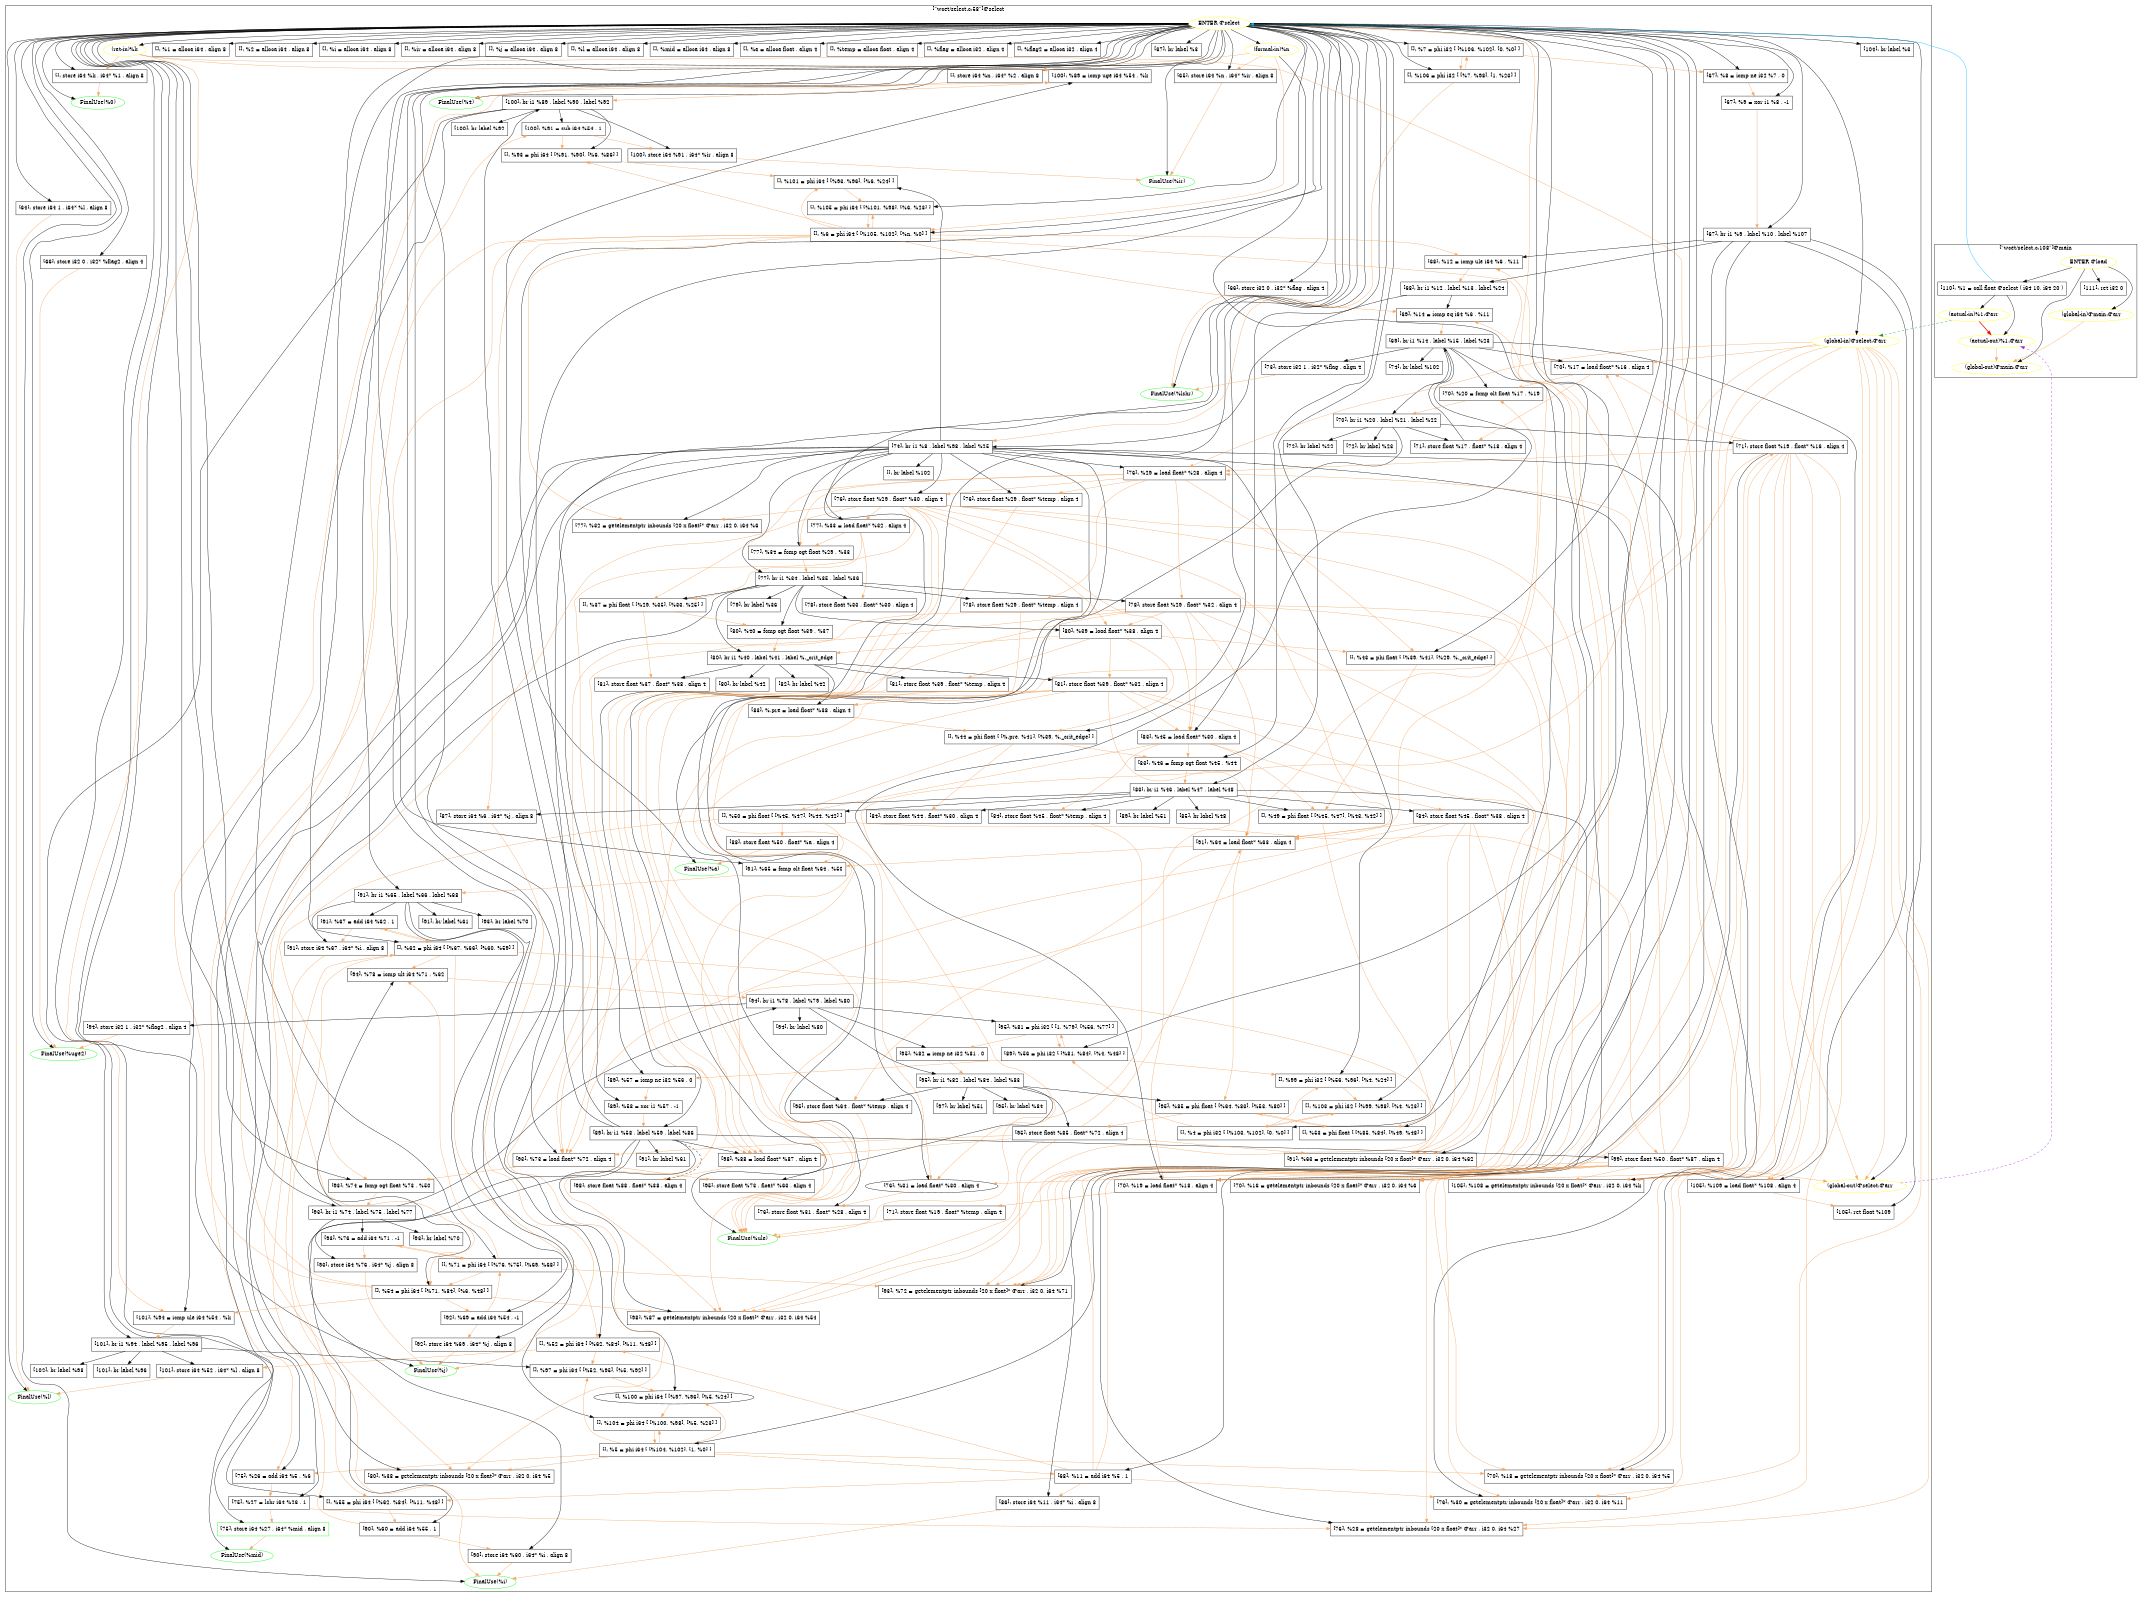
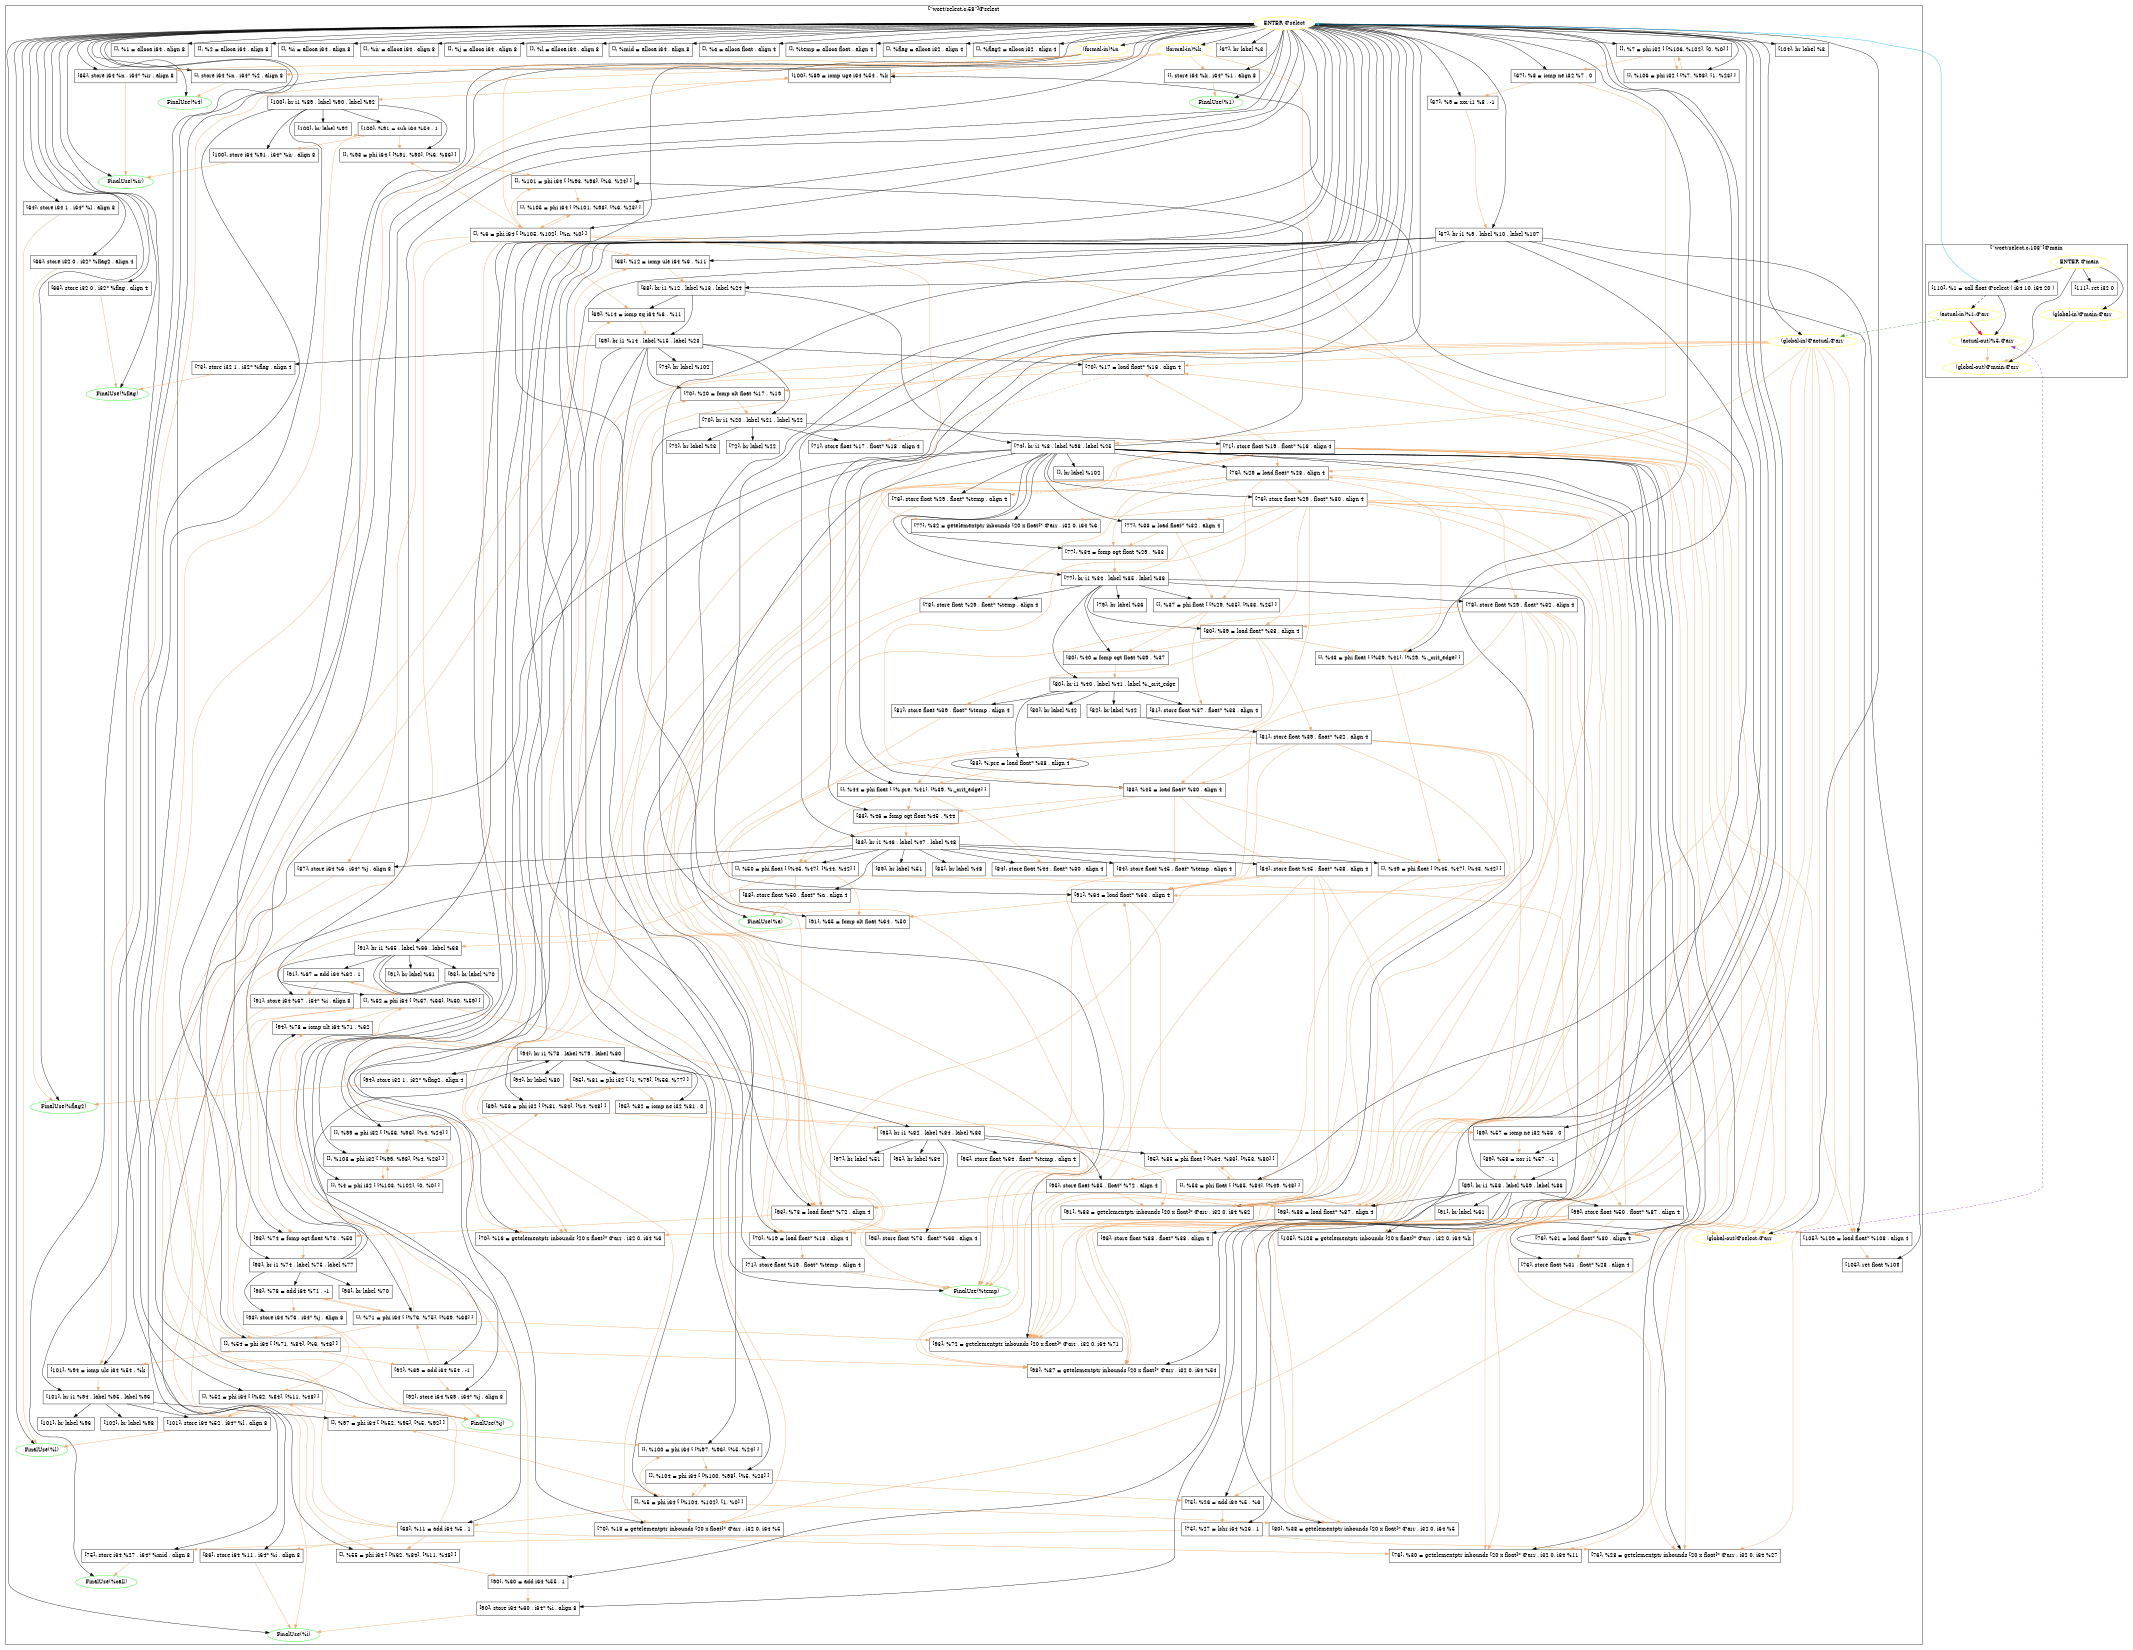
(125, 50) -> (1183, 50)
(98, 103) -> (1216, 103)
(2089, 262) -> (2079, 262)
(1989, 301) -> (1980, 301)
(1252, 309) -> (1599, 407)
(1855, 341) -> (1812, 341)
(1996, 341) -> (1987, 341)
(1521, 351) -> (839, 420)
(1172, 394) -> (117, 394)
(1429, 395) -> (690, 318)
(1537, 406) -> (1007, 405)
(1098, 487) -> (1120, 486)
(859, 605) -> none
(499, 622) -> none
(950, 644) -> (1186, 645)
(942, 671) -> (1197, 725)
(914, 702) -> (609, 824)
(801, 711) -> (1020, 764)
none -> (865, 870)
(1711, 1007) -> (712, 712)
(64, 1054) -> (64, 1107)
(701, 1157) -> (1343, 1228)
(748, 1239) -> (976, 1292)
(674, 1397) -> (700, 1450)
(655, 1435) -> (698, 1488)
(459, 1463) -> (975, 1490)
(273, 1529) -> (138, 1556)
(242, 1556) -> (106, 1582)
